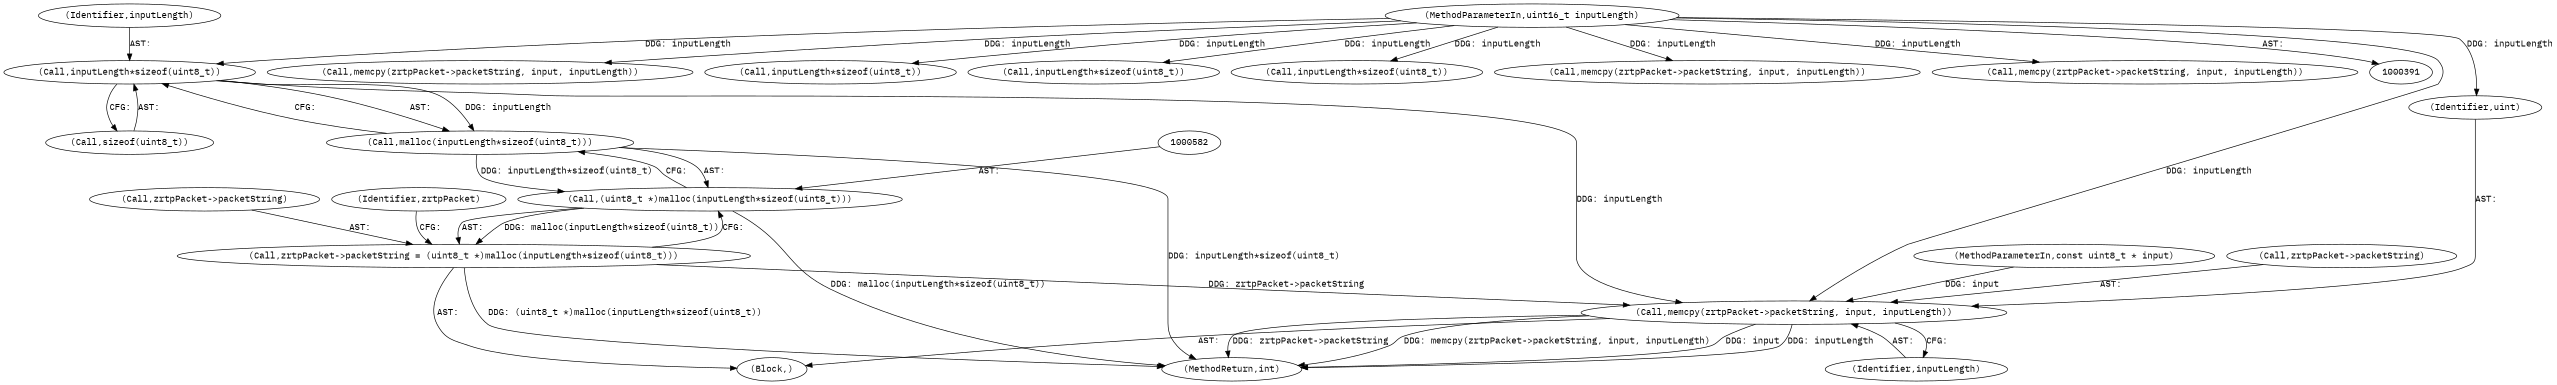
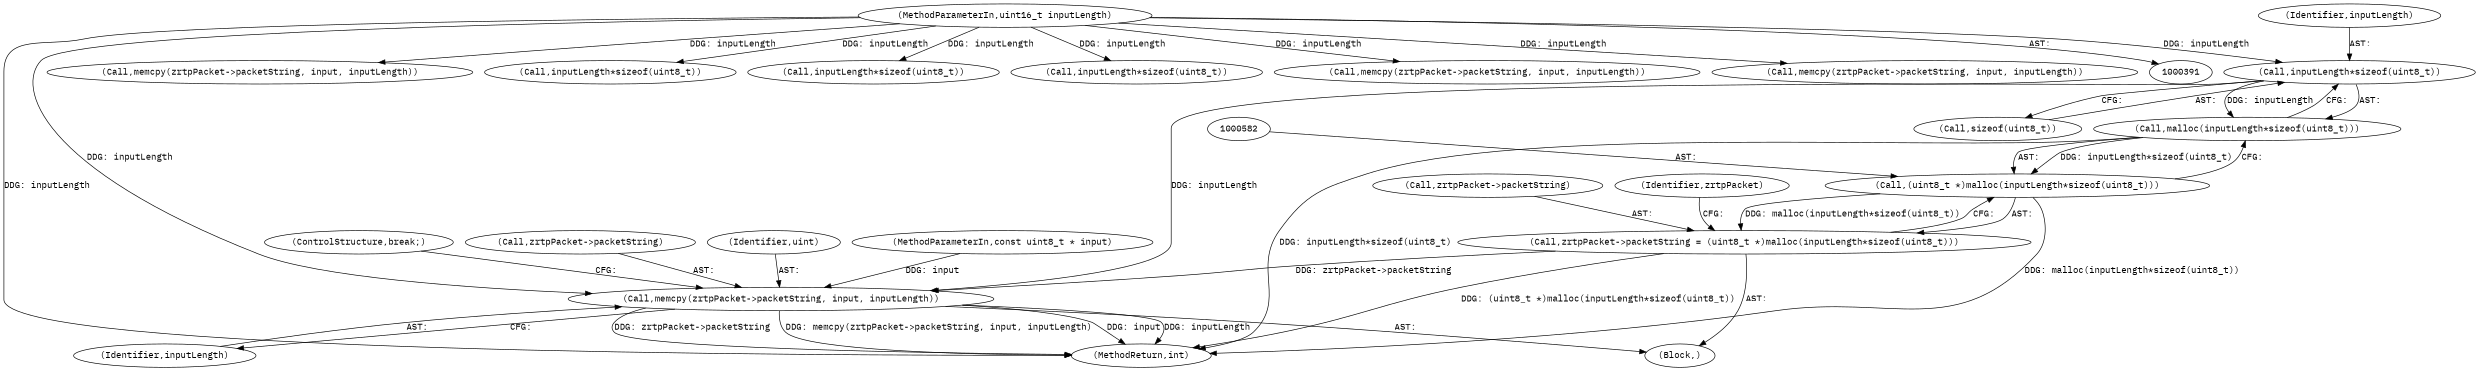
(2096, 24) -> (4, 283)
none -> (359, 242)
